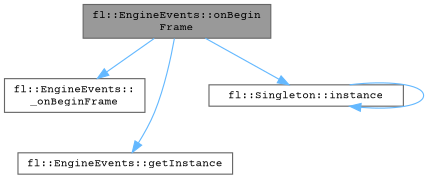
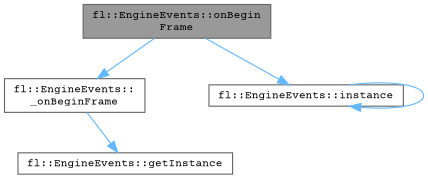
(162, 93) -> (99, 128)
(306, 96) -> (306, 96)
